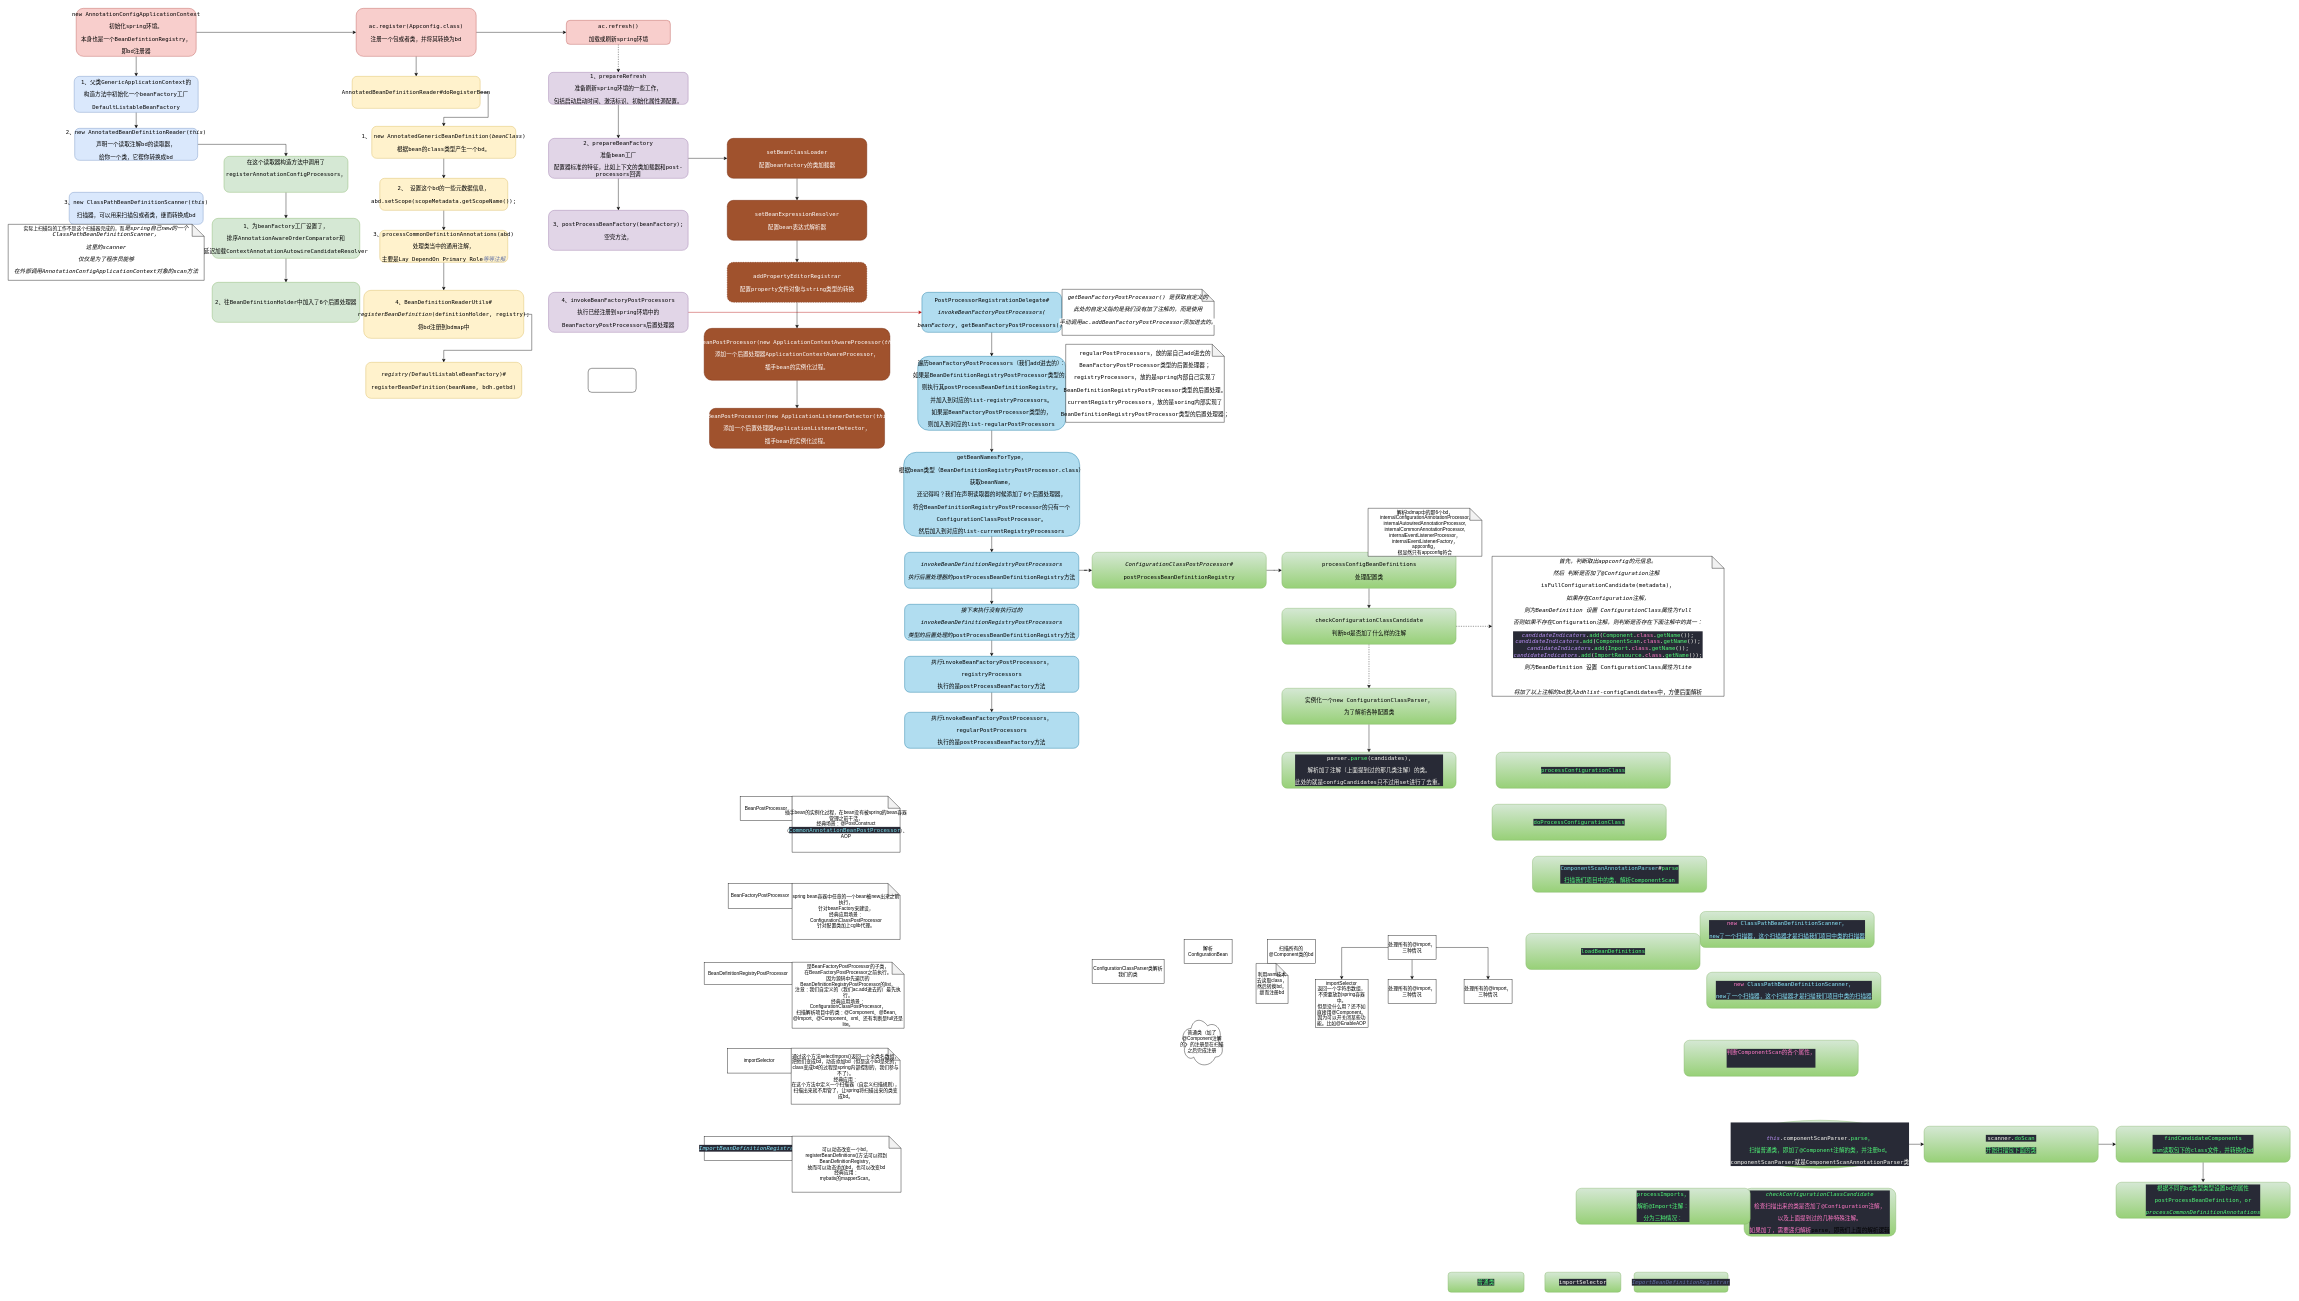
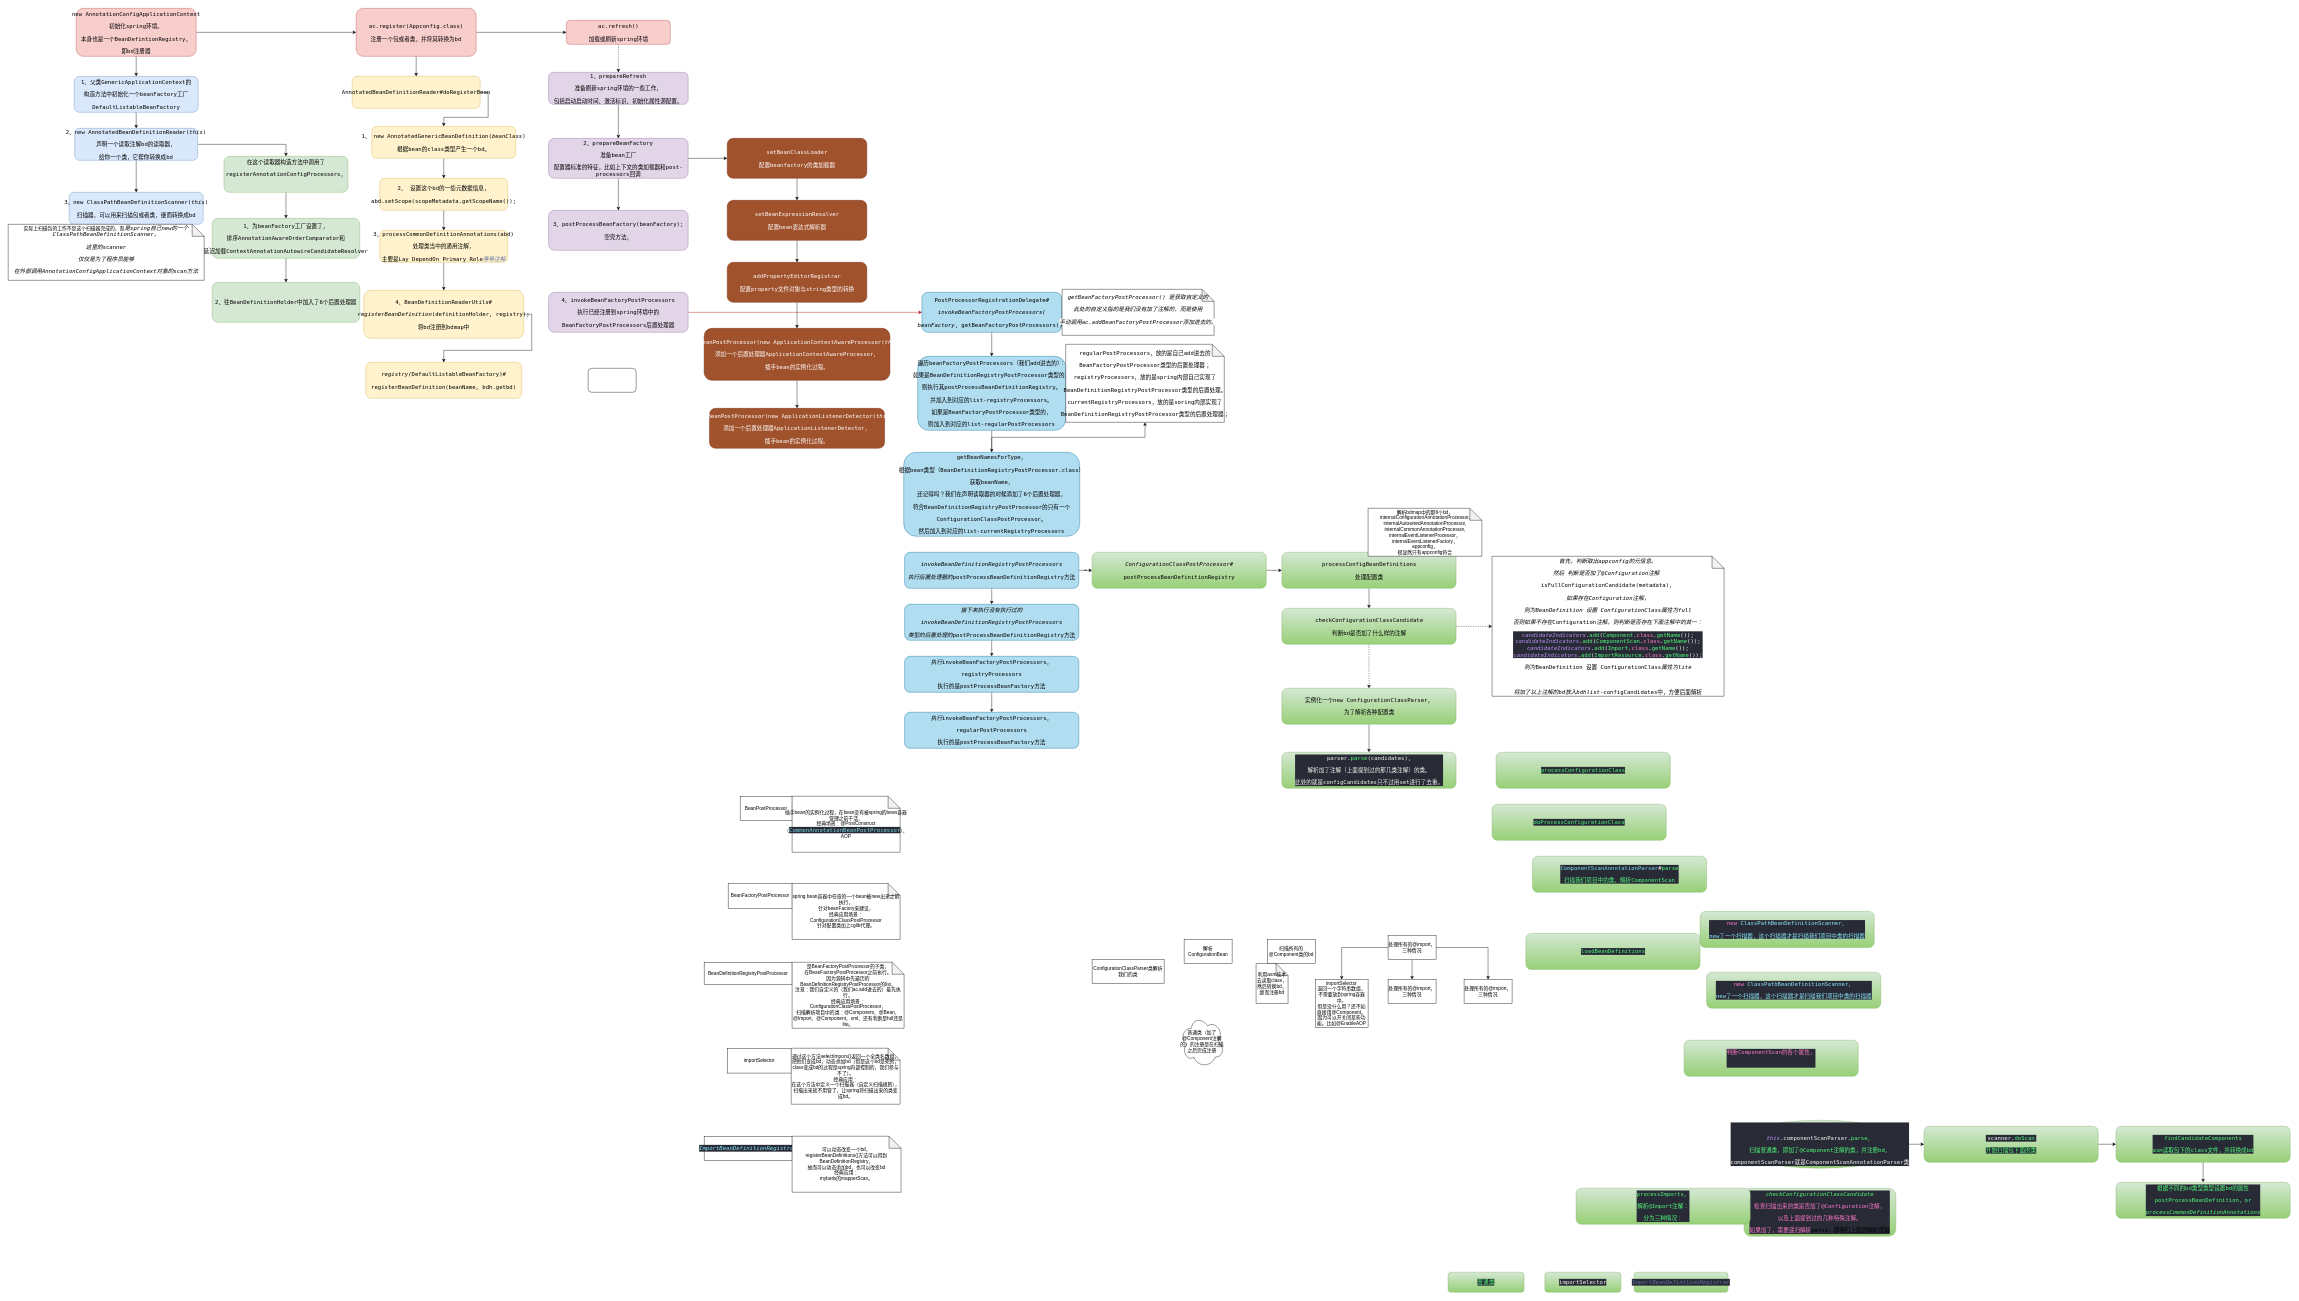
none -> (136, 188)
(797, 282) -> (797, 282)
(992, 549) -> (1145, 426)
